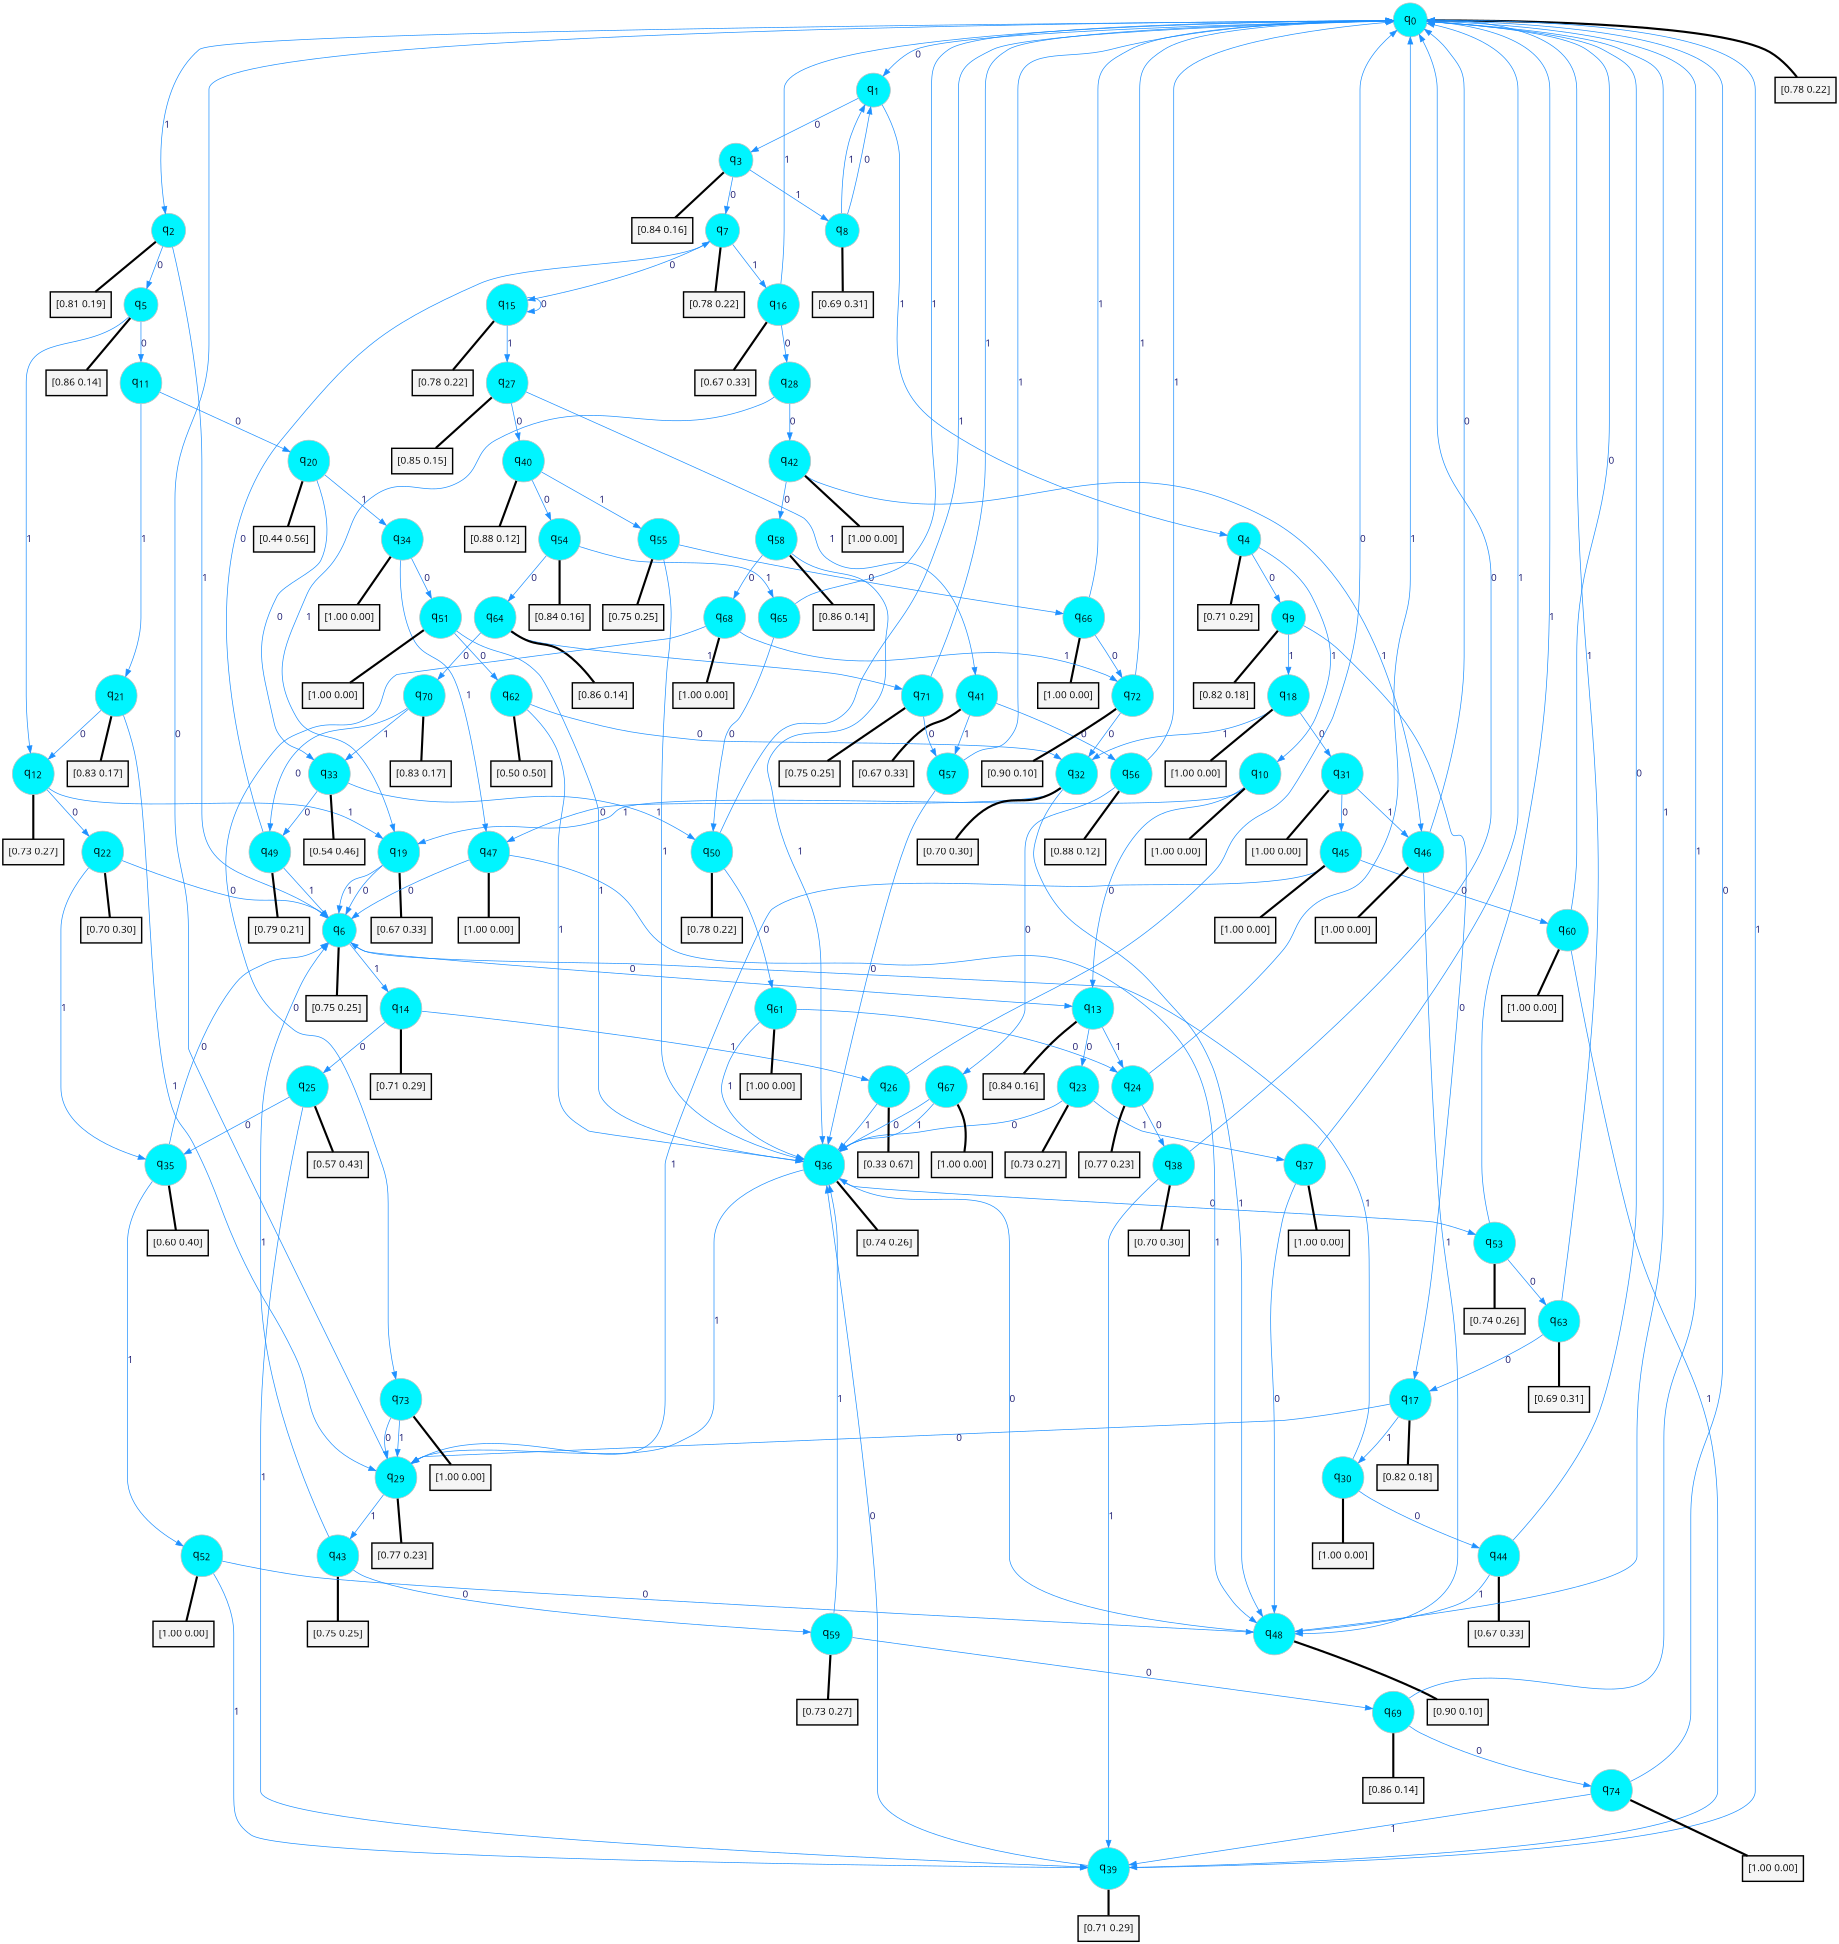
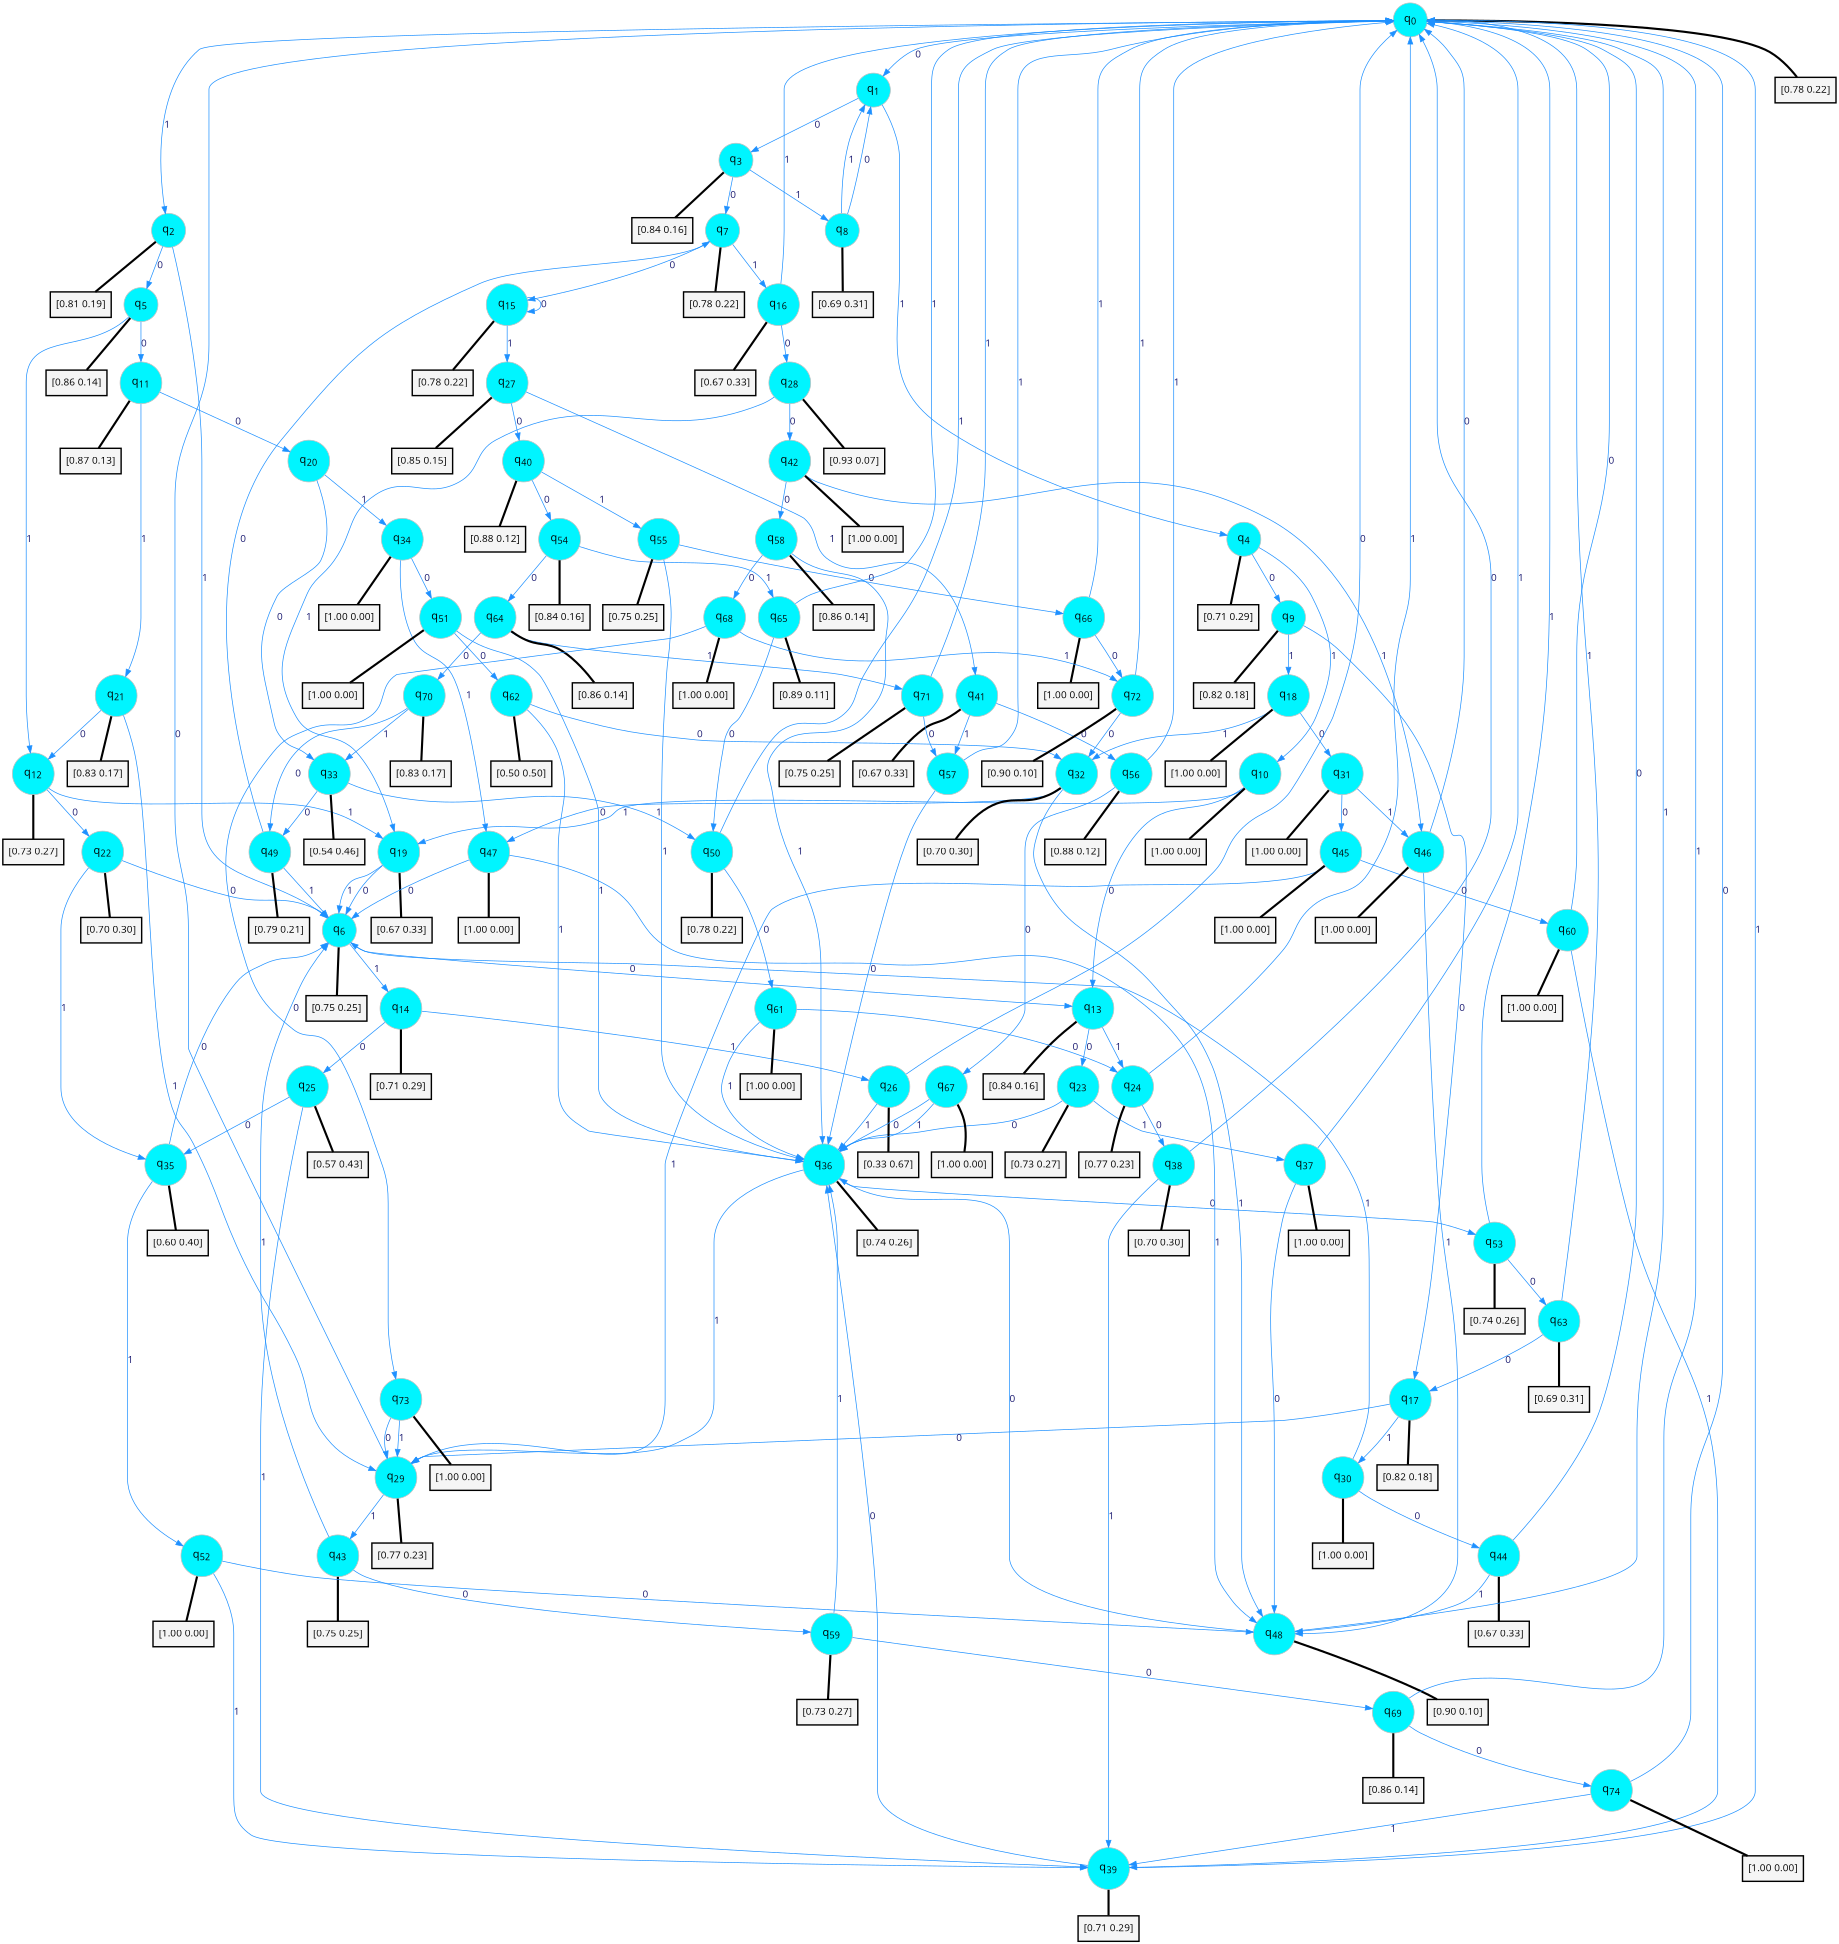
none -> (91, 461)
none -> (854, 461)
(284, 539) -> none
none -> (804, 696)
